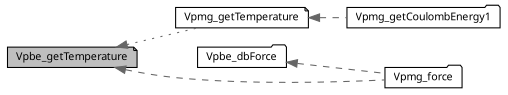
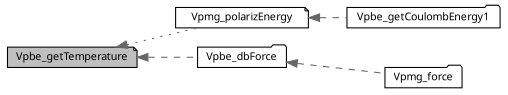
(242, 18) -> (242, 18)
(424, 18) -> (424, 18)
(255, 82) -> (173, 57)
